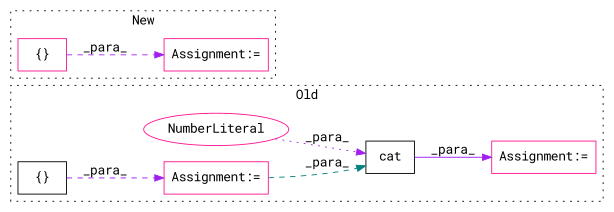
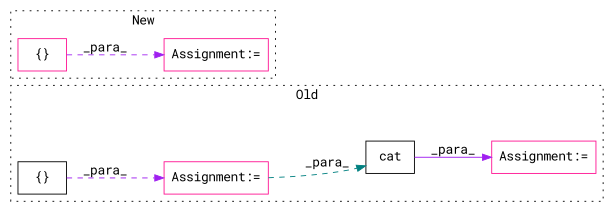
(216, 129) -> none
